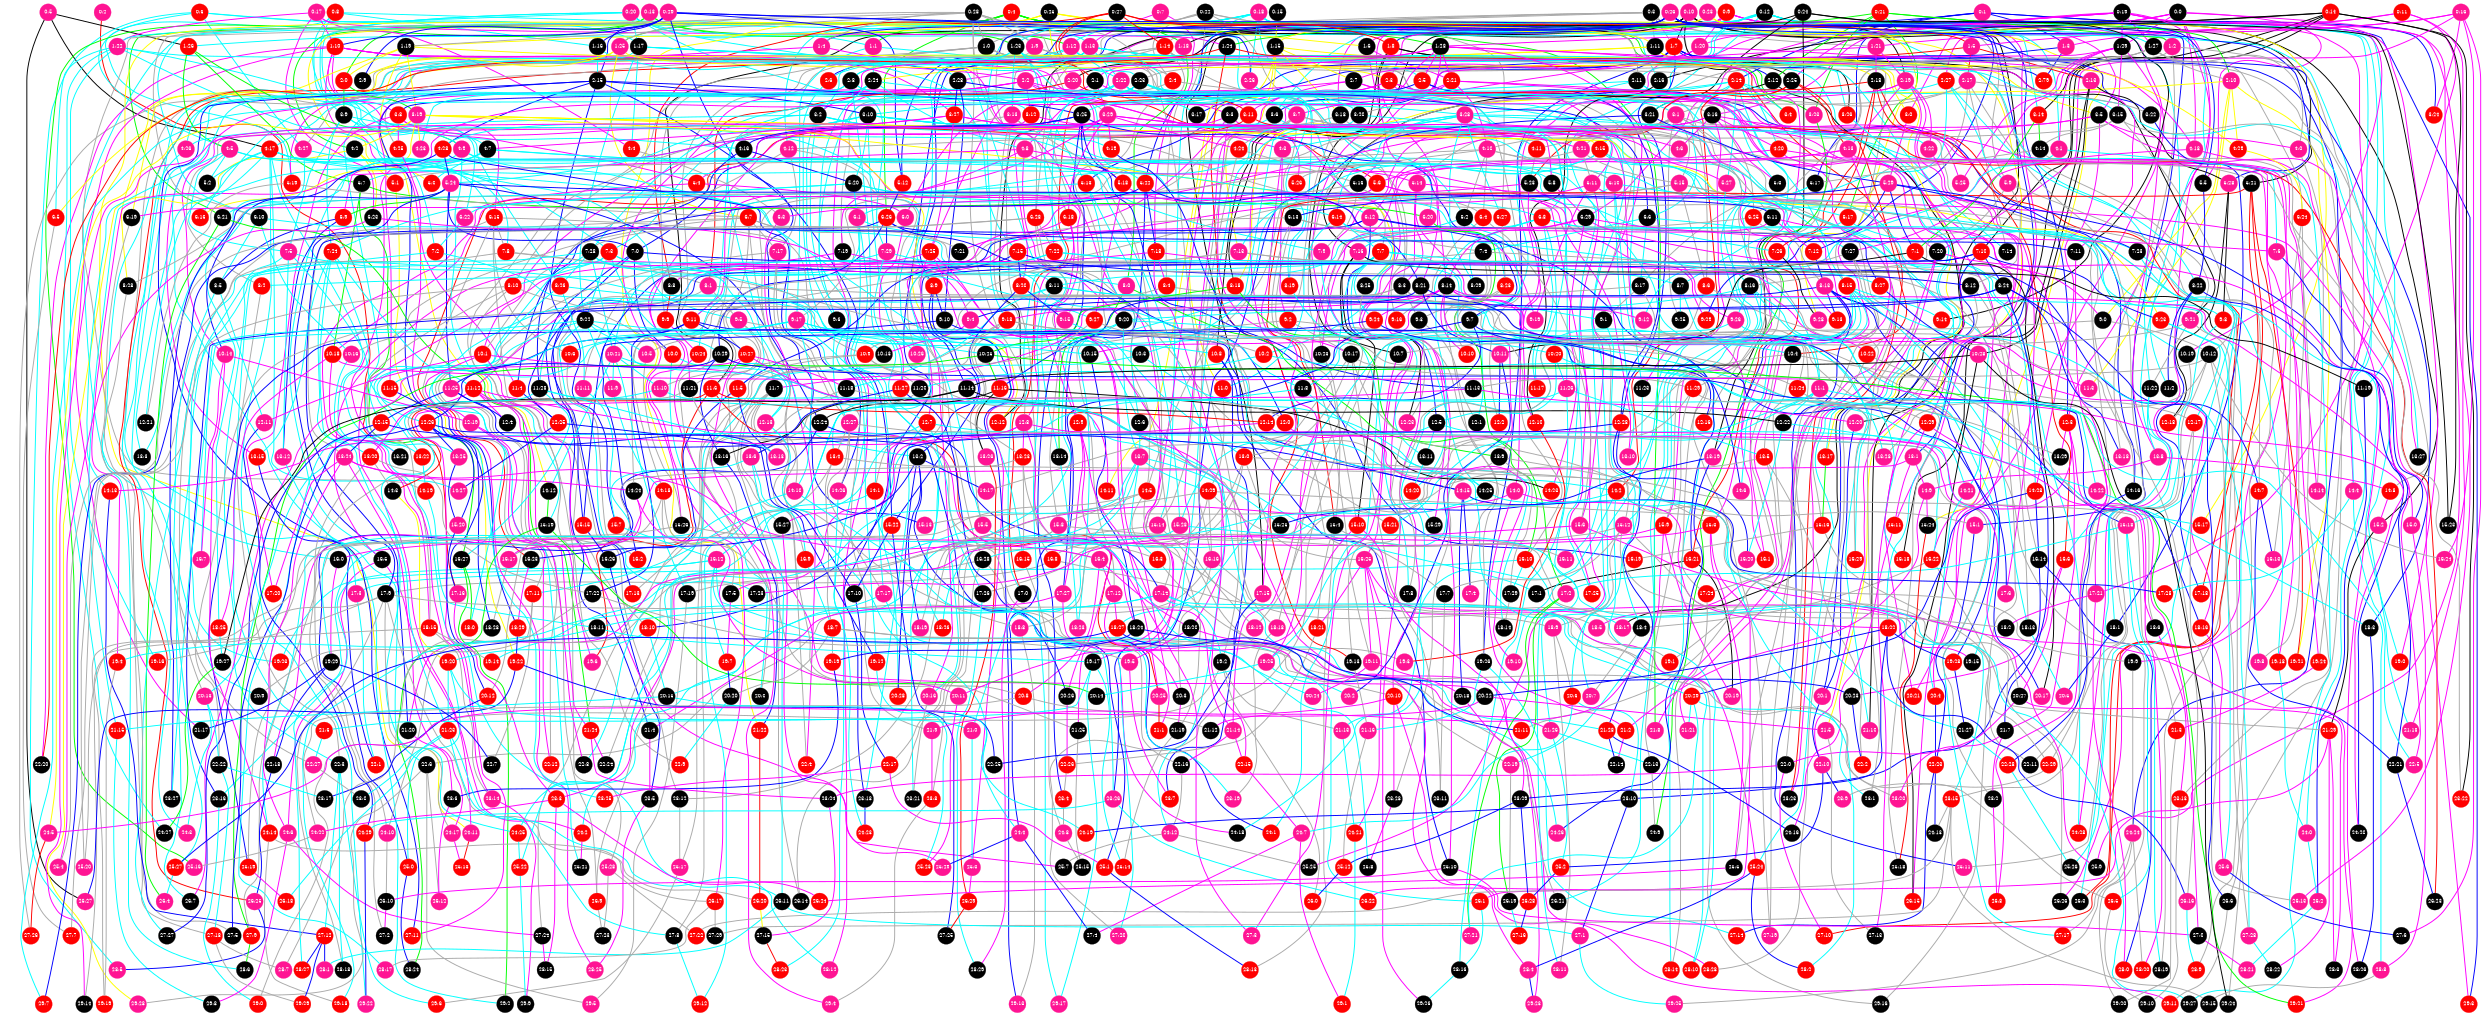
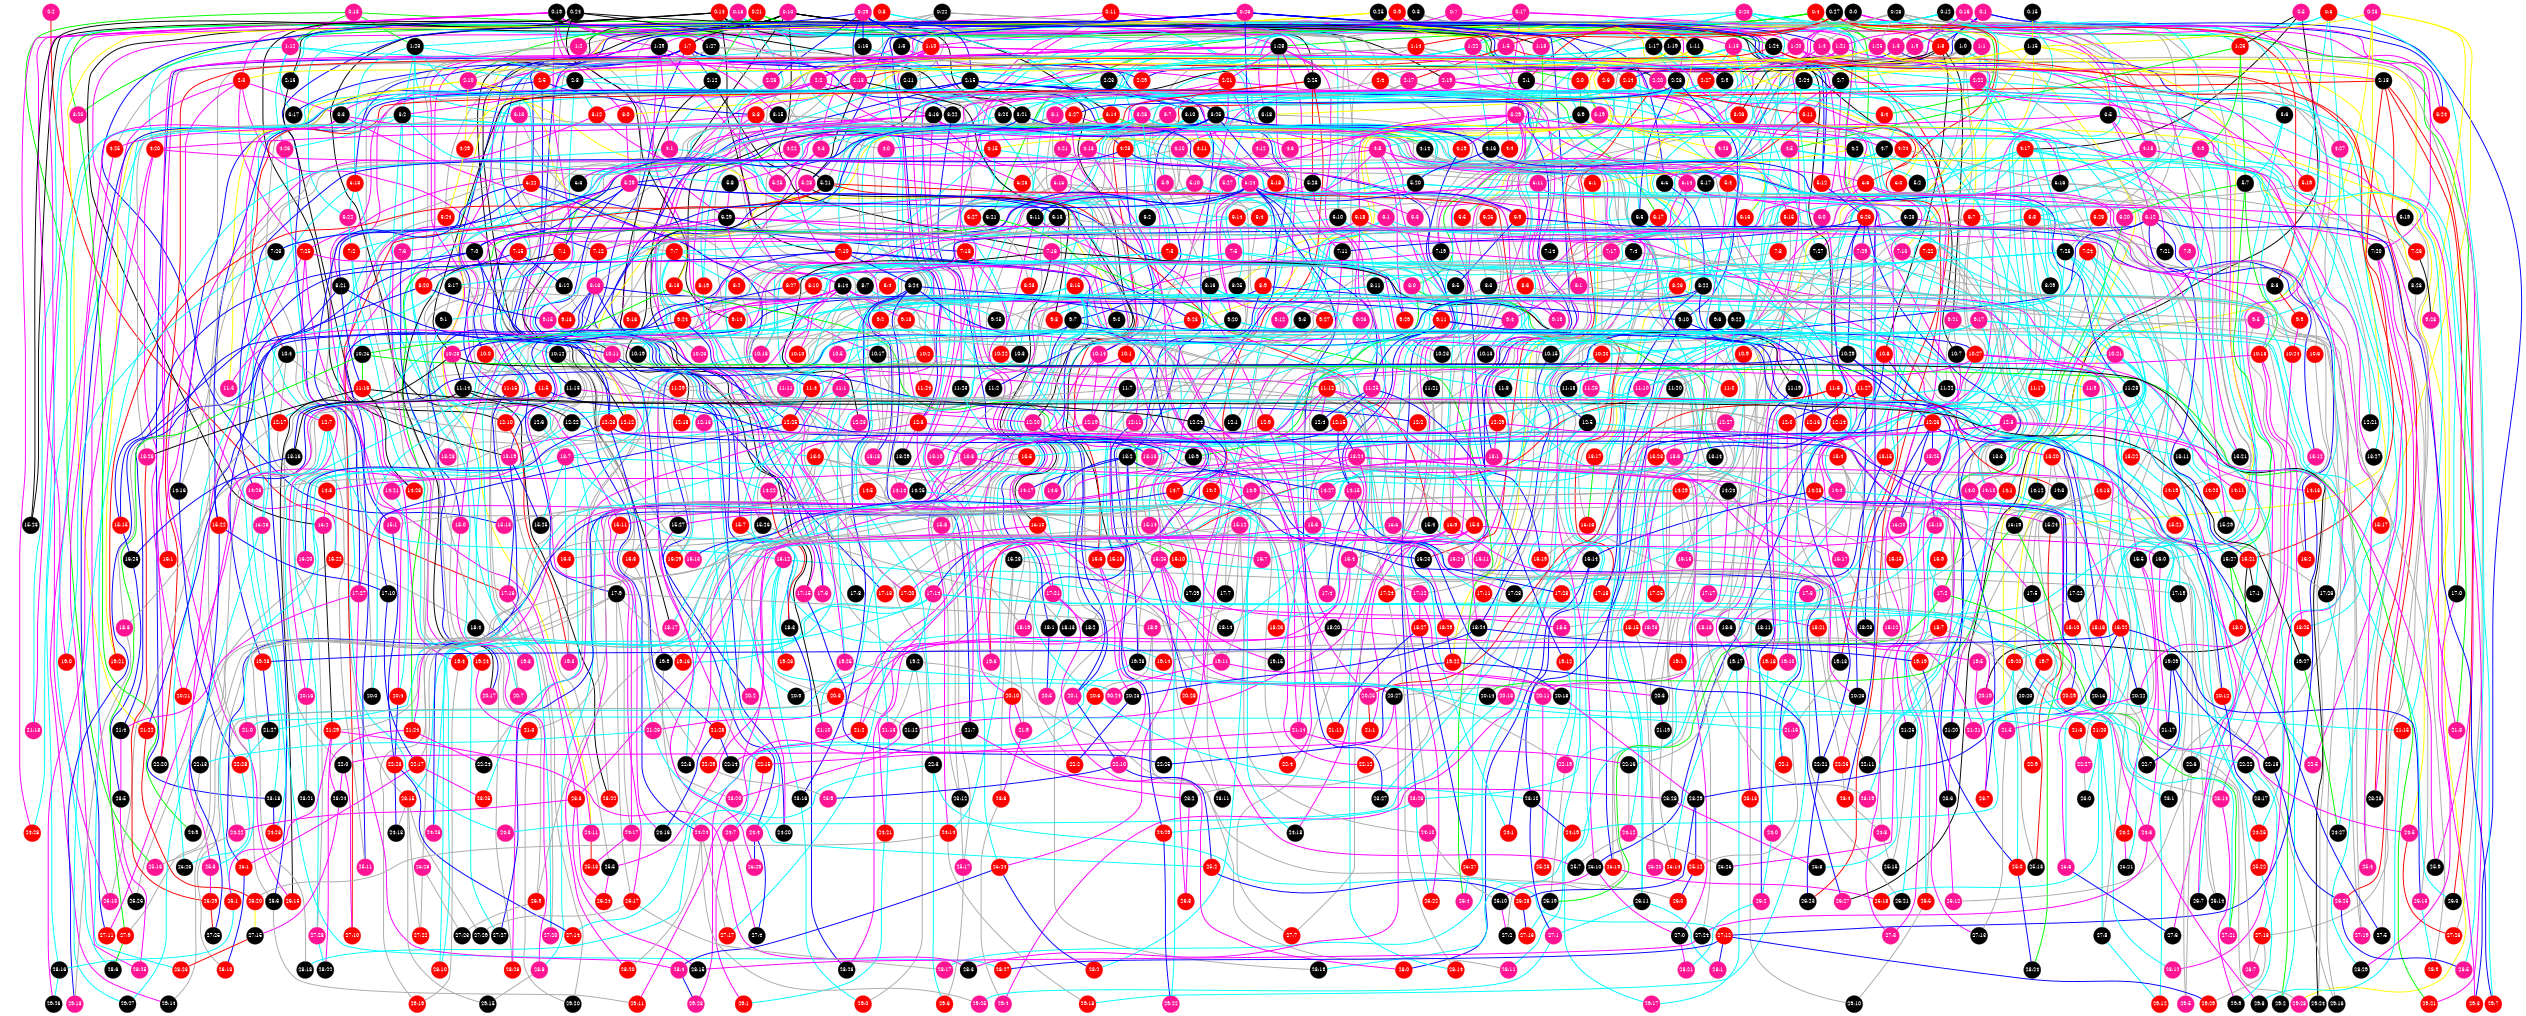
(2044, 81) -> (1142, 81)
(401, 203) -> (1346, 200)
(2235, 557) -> (804, 554)
(449, 616) -> (2210, 590)
